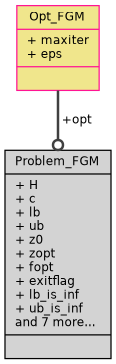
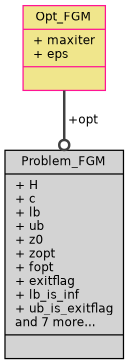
(49, 309) -> (64, 309)
